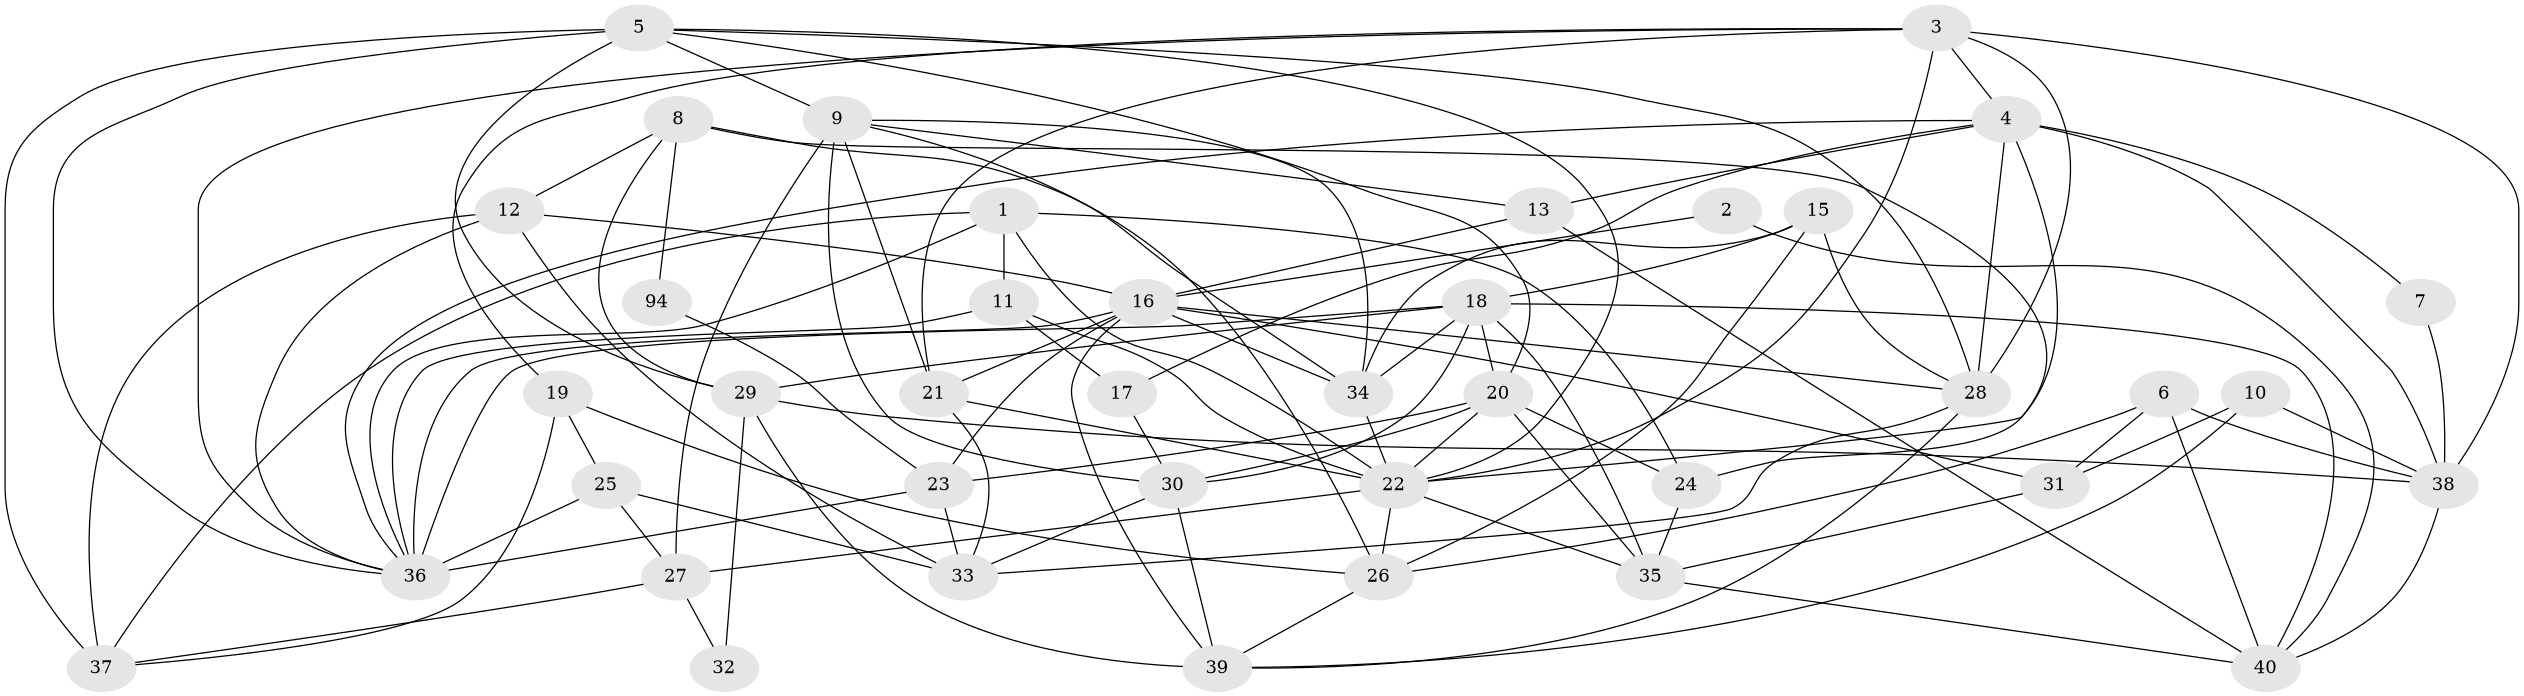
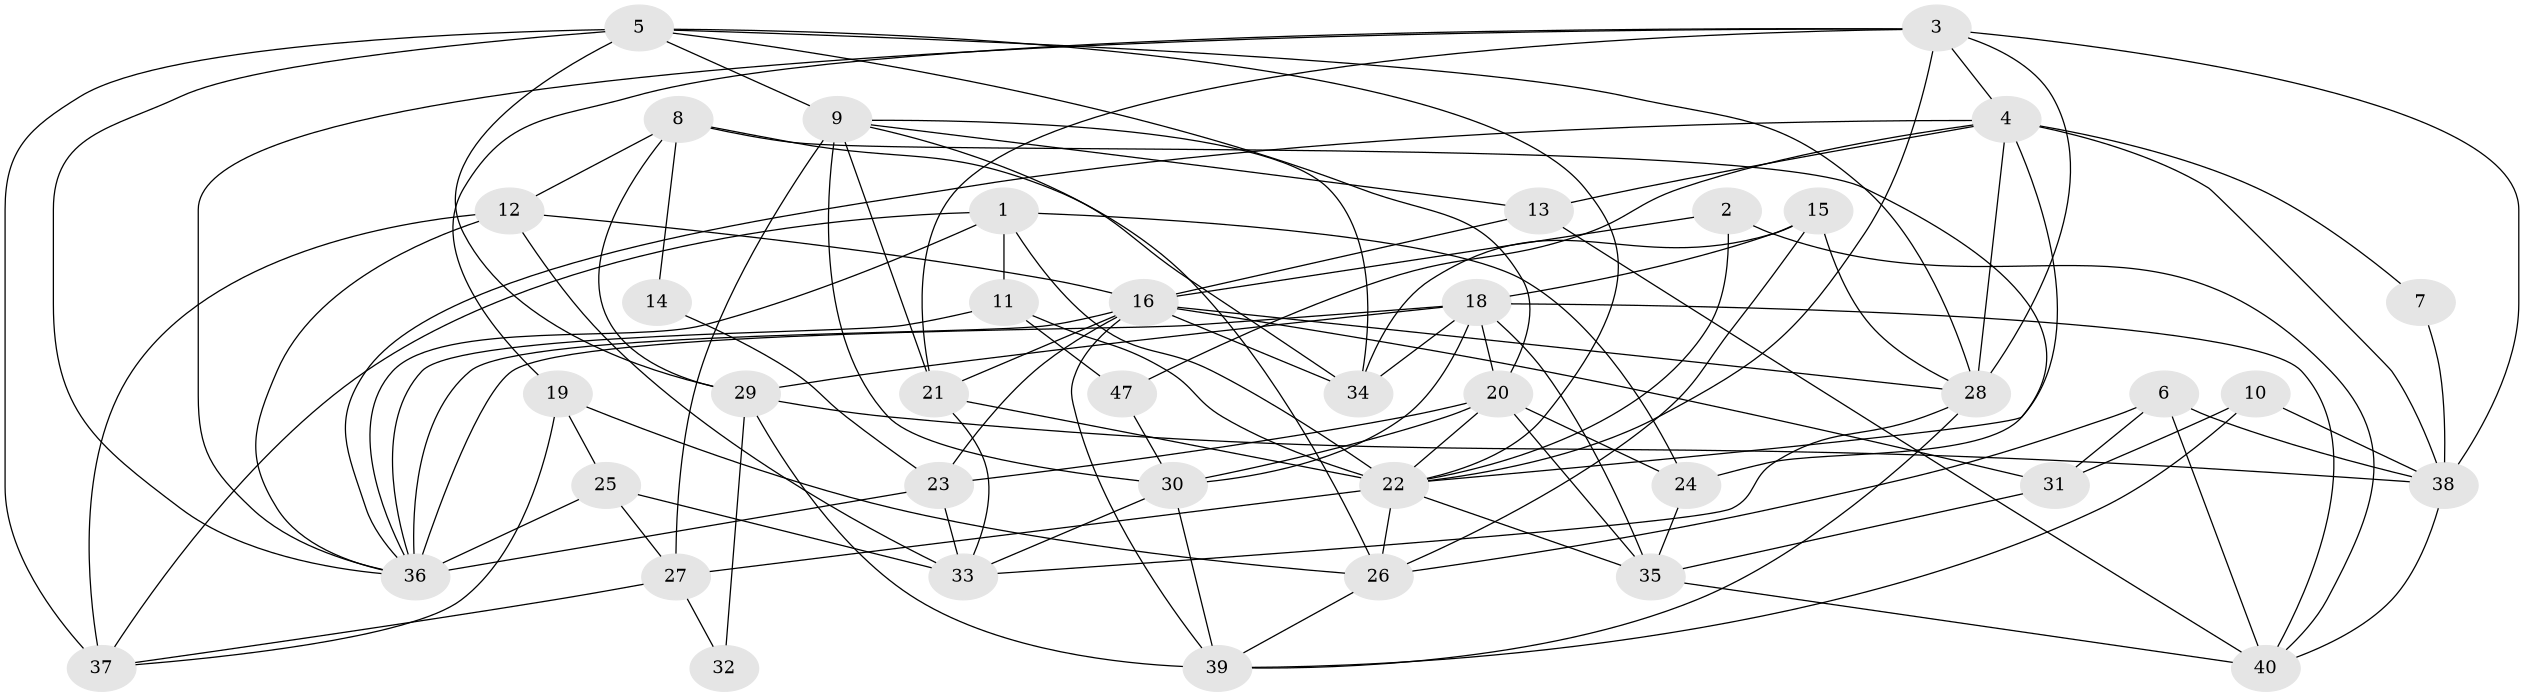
(657, 302) -> (657, 302)
(1122, 394) -> (1122, 394)
(1376, 440) -> (1625, 406)
